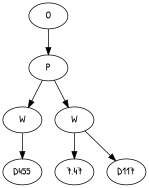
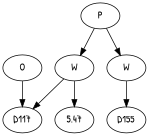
(48, 38) -> (22, 90)
(22, 172) -> (126, 120)
(74, 172) -> (74, 120)
